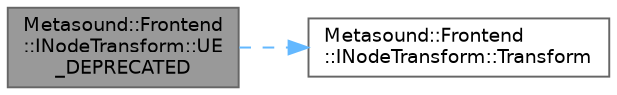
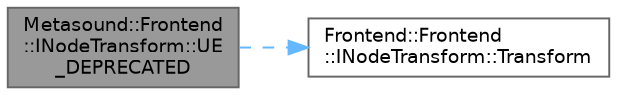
(459, 48) -> (459, 48)
